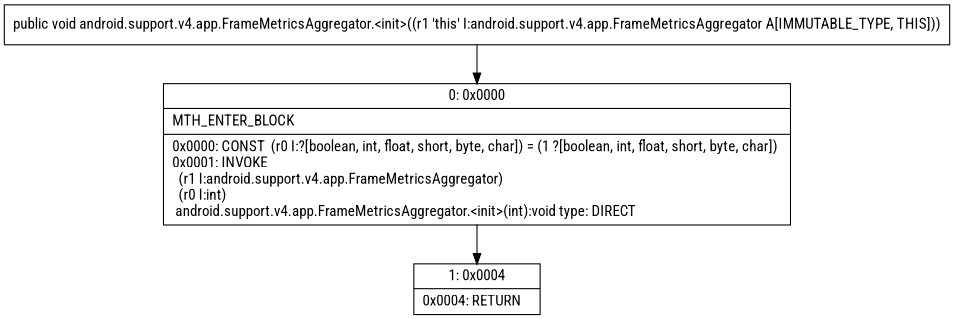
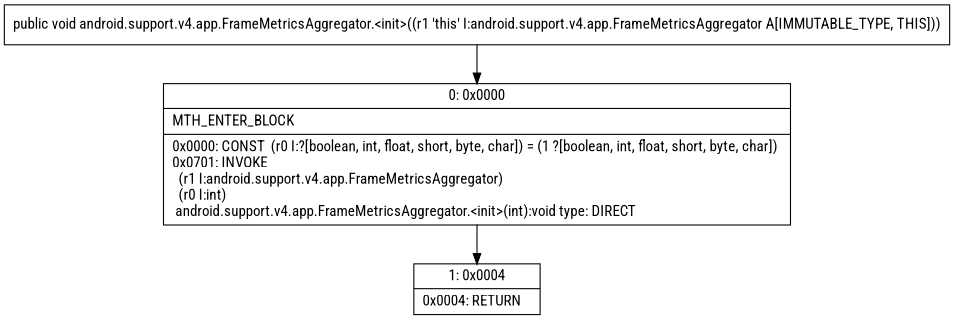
(223, 163) -> (223, 163)
